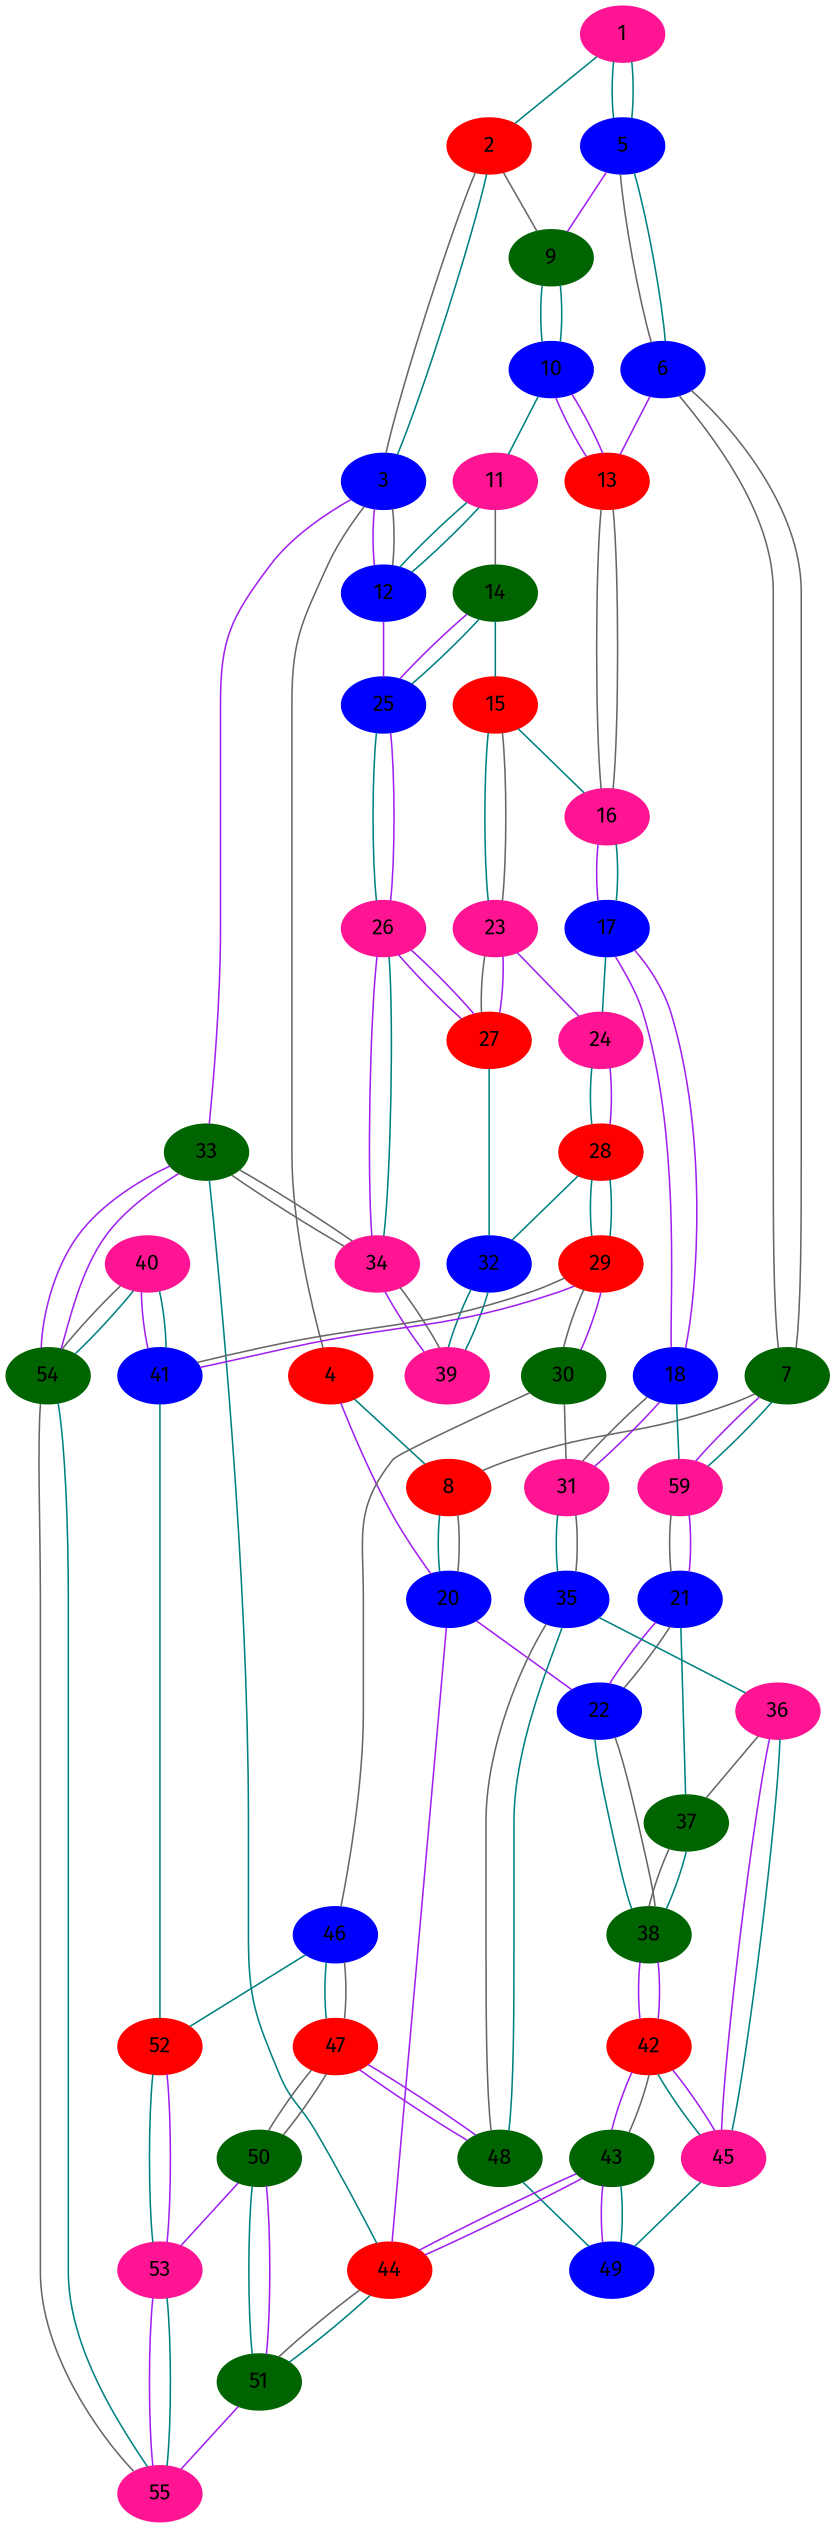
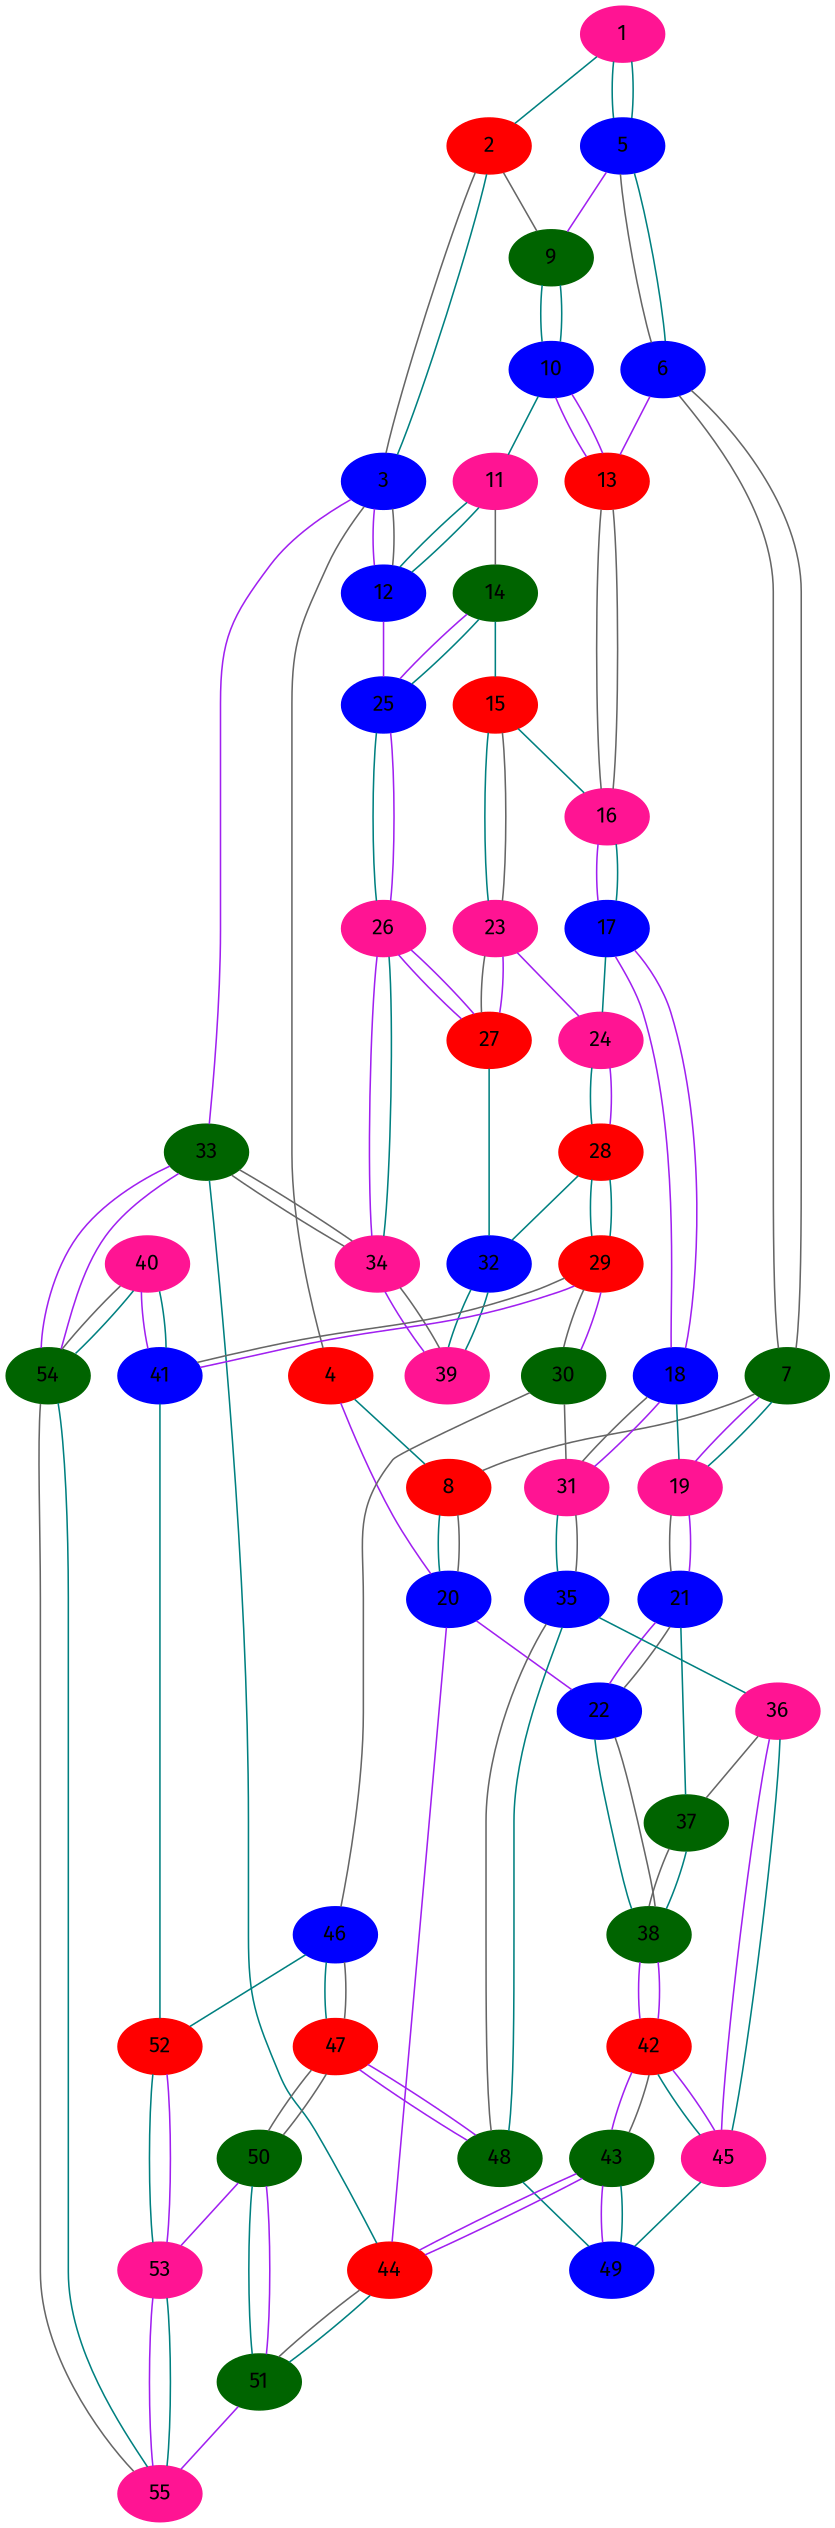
(680, 1488) -> (680, 1488)
